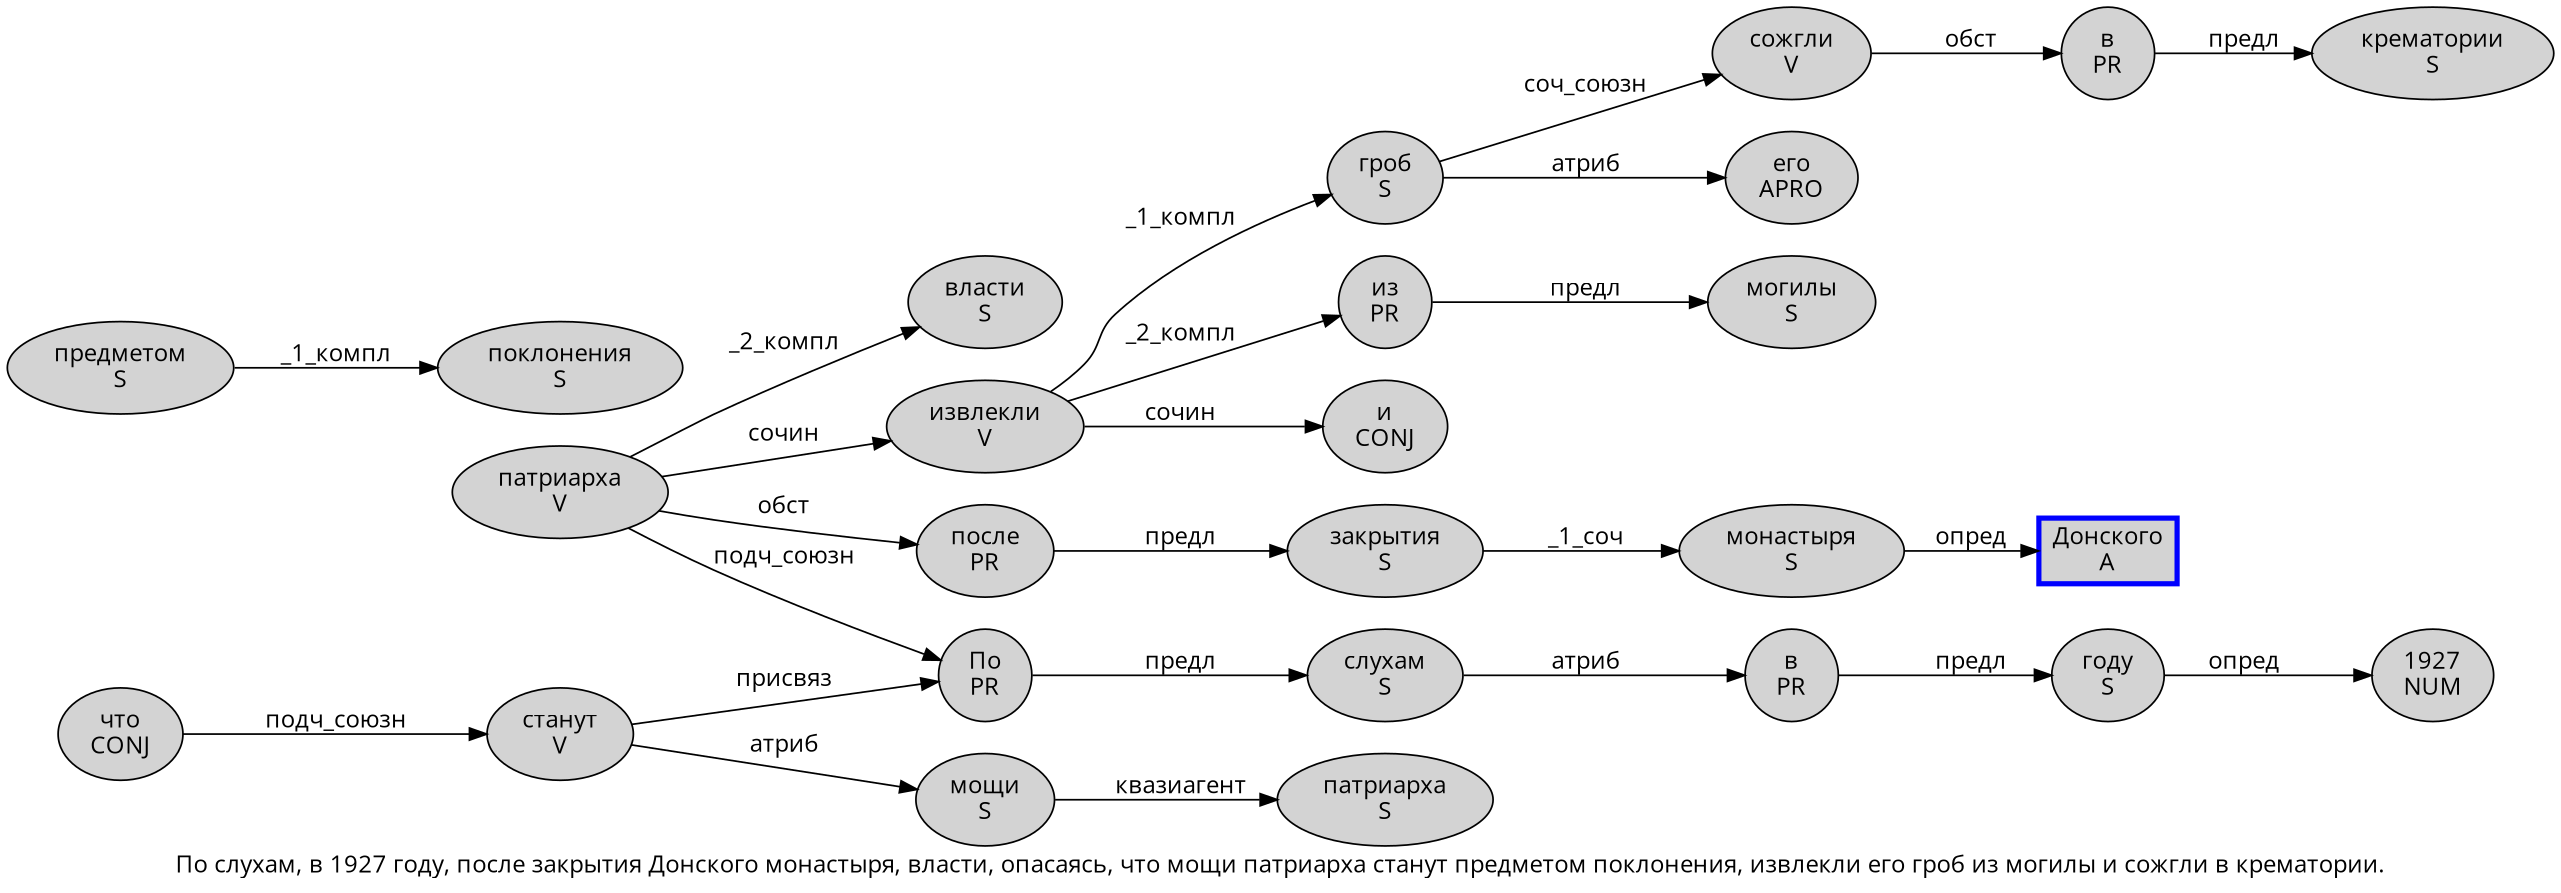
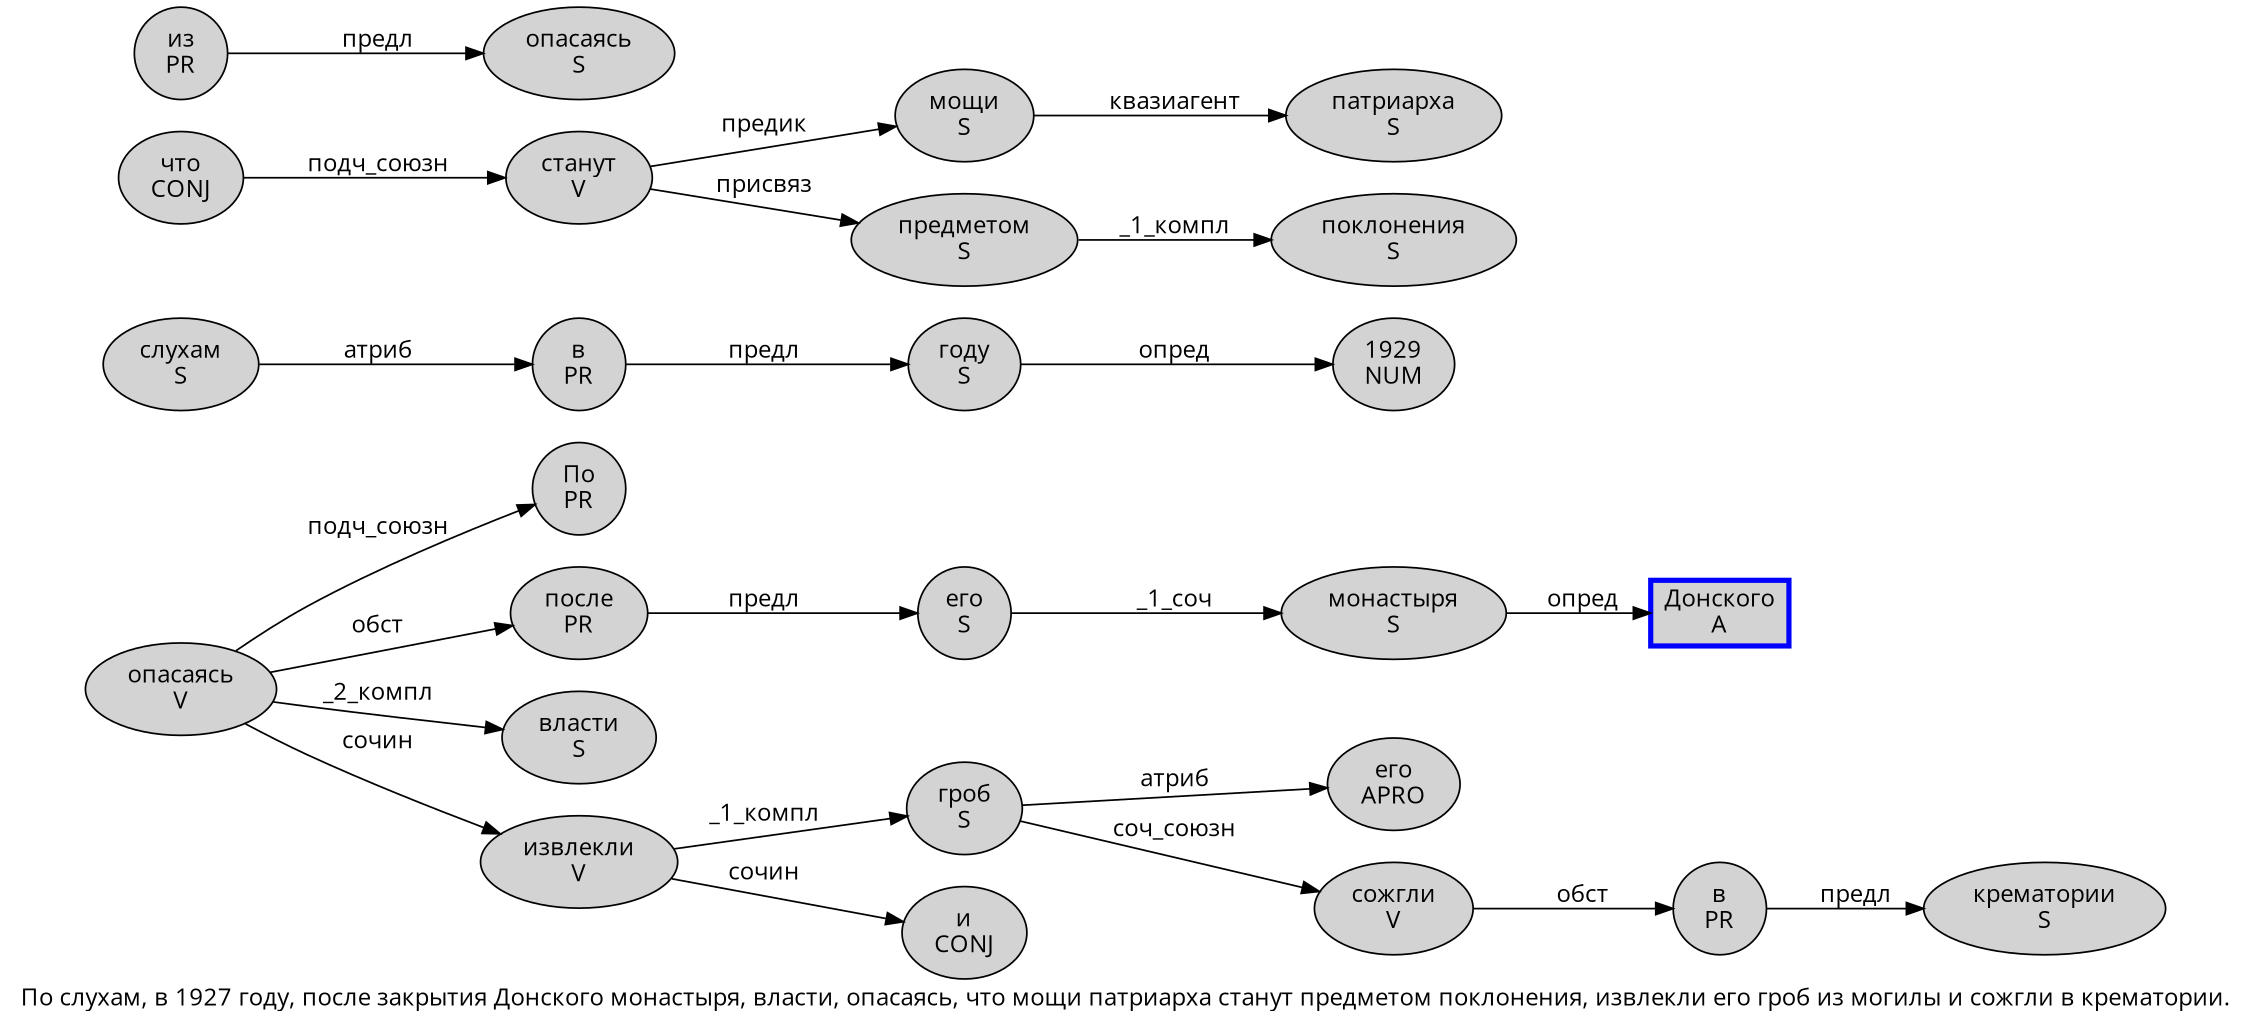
(1792, 302) -> (579, 53)
(1196, 361) -> none
(560, 492) -> (181, 689)
(1385, 551) -> (964, 613)
(1161, 675) -> none
(2433, 675) -> (1394, 364)
(777, 704) -> (746, 205)
(784, 745) -> (764, 125)
